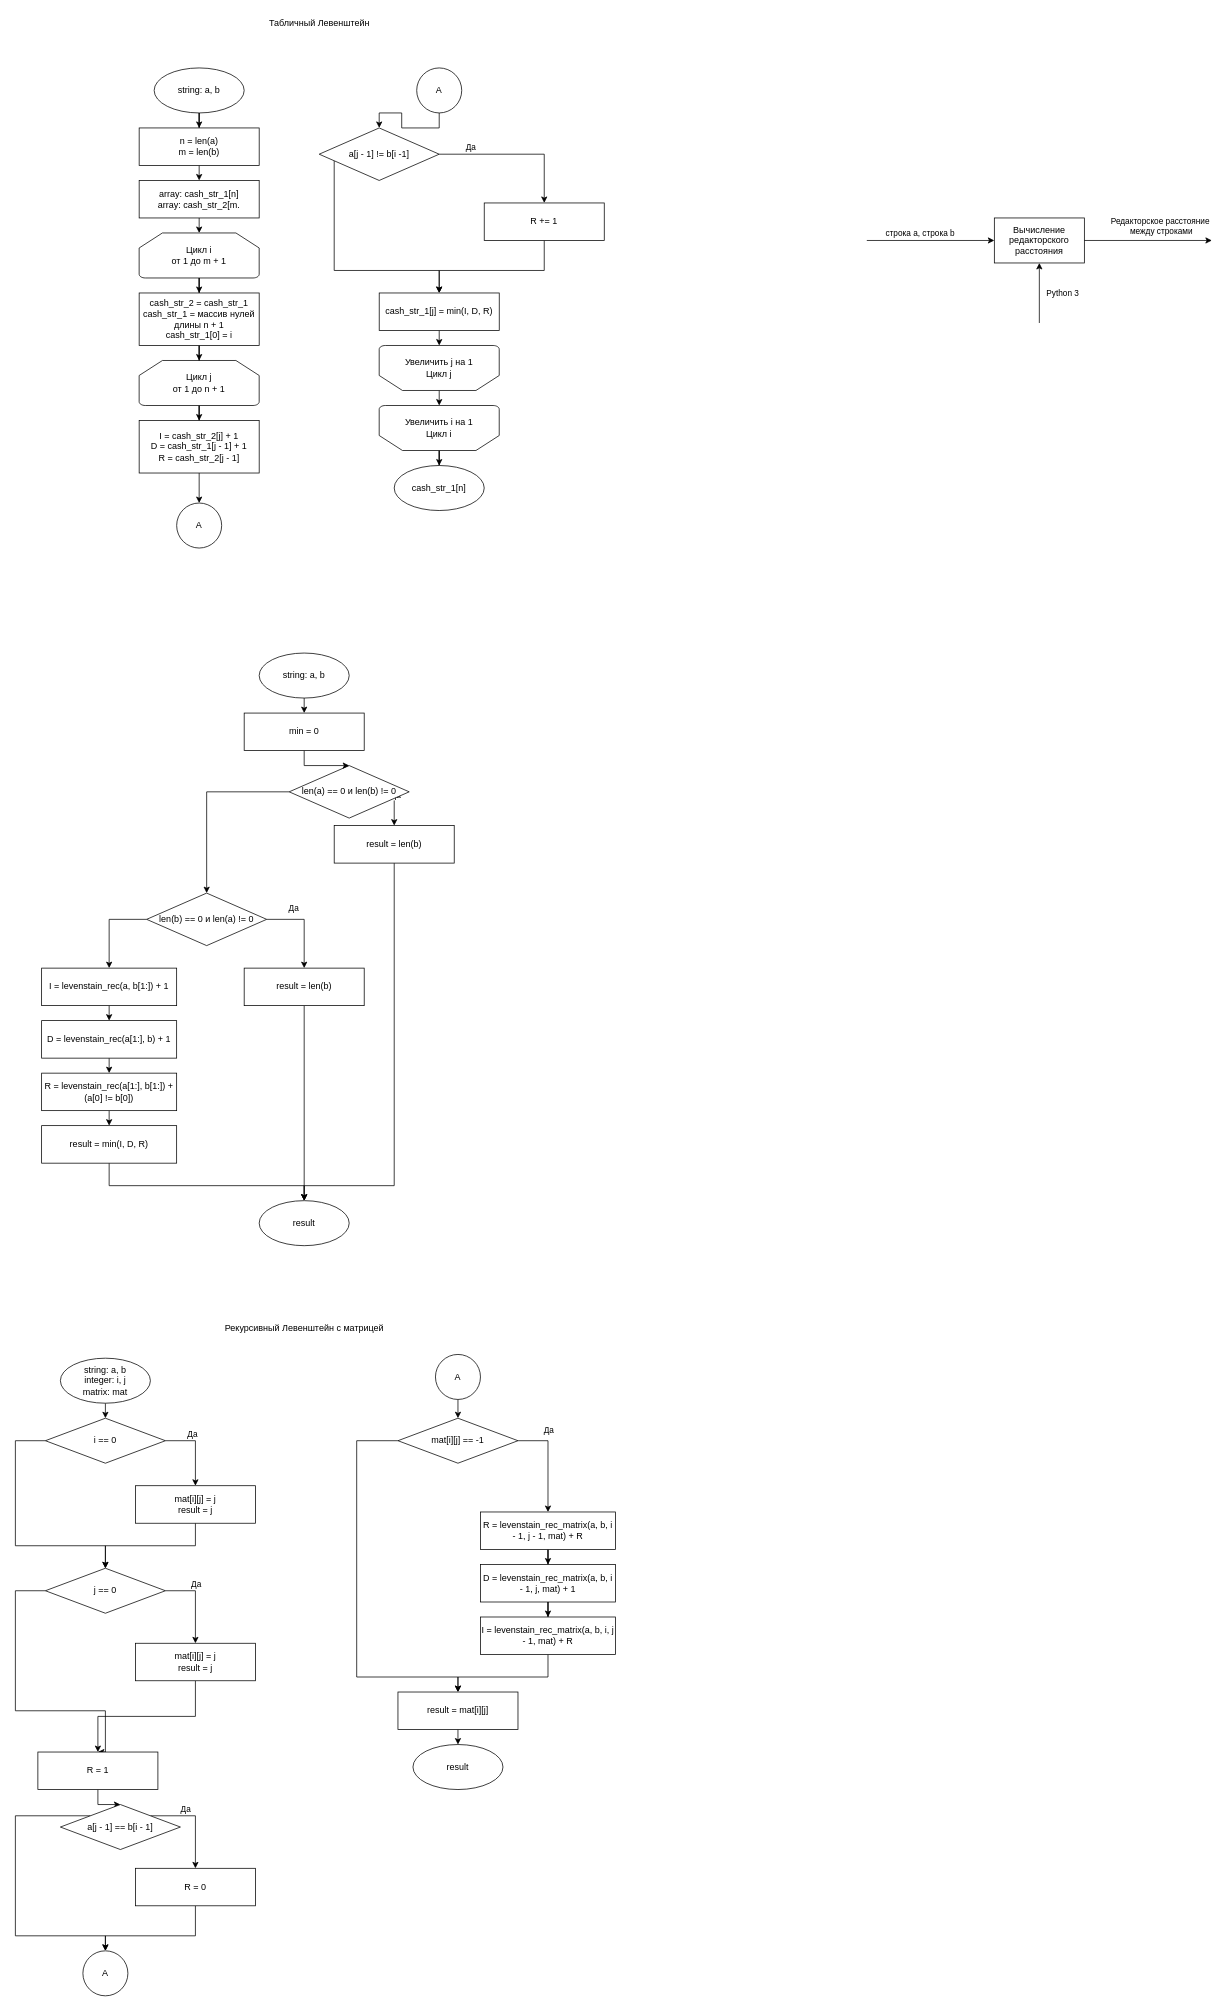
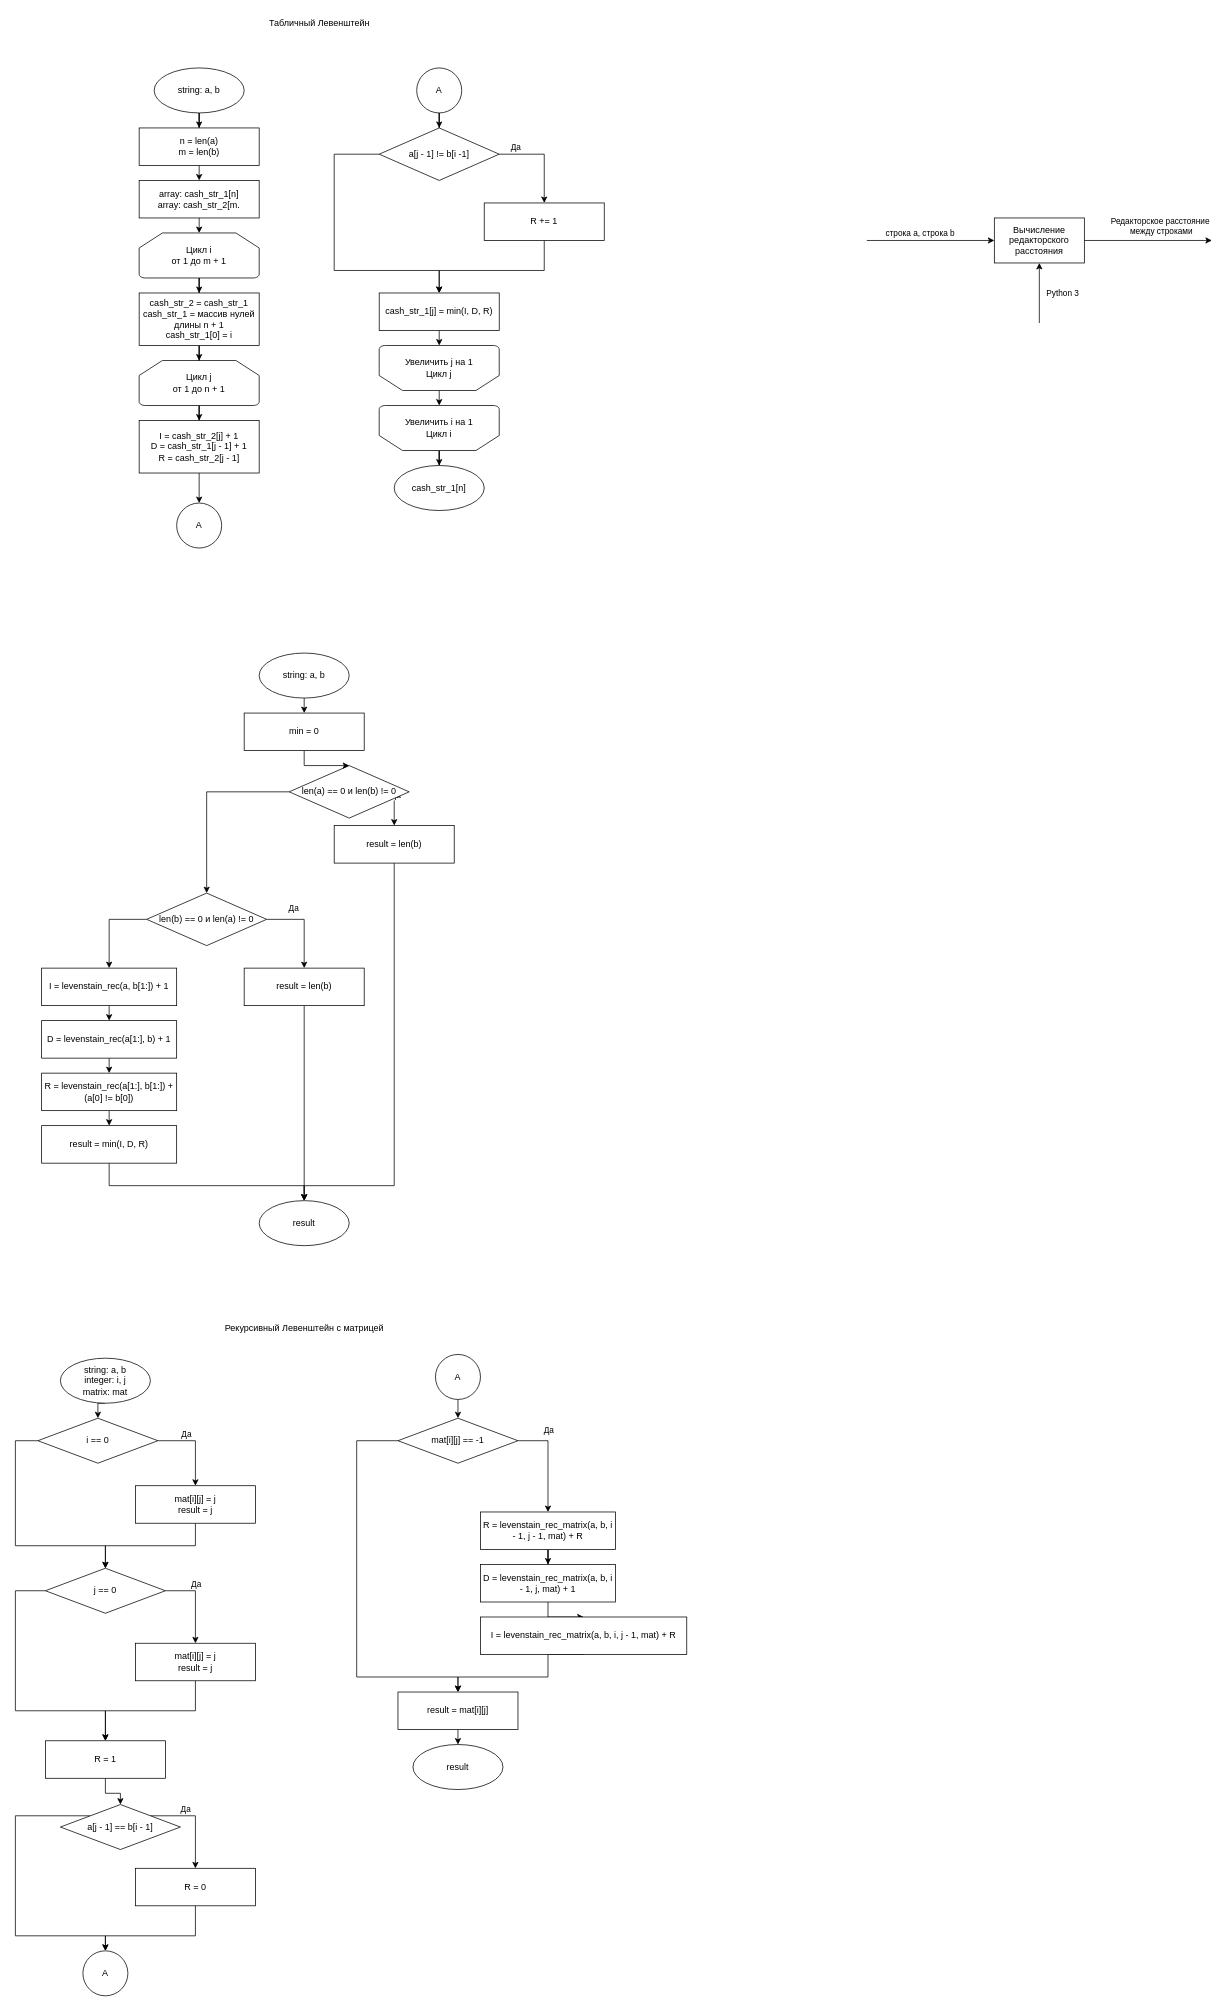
(379, 154) -> (439, 154)
(105, 1440) -> (98, 1440)
(548, 1635) -> (584, 1635)
(98, 1770) -> (105, 1759)
